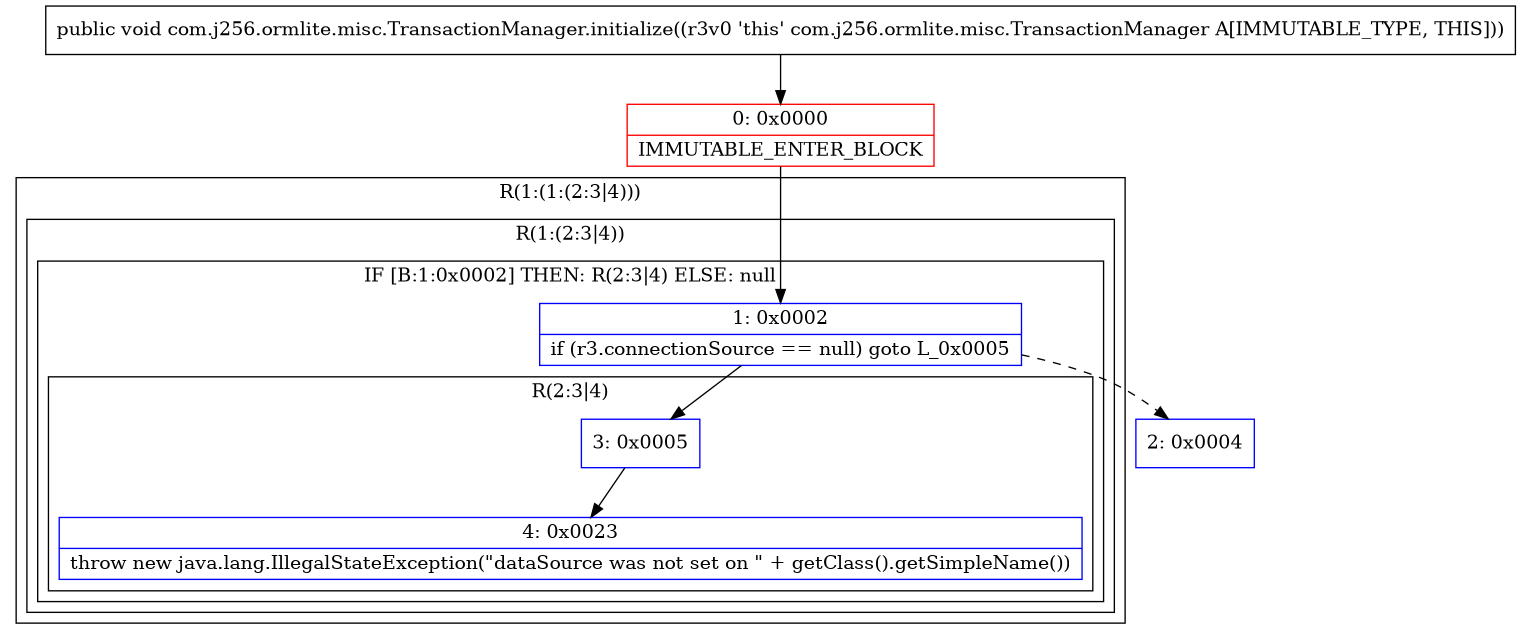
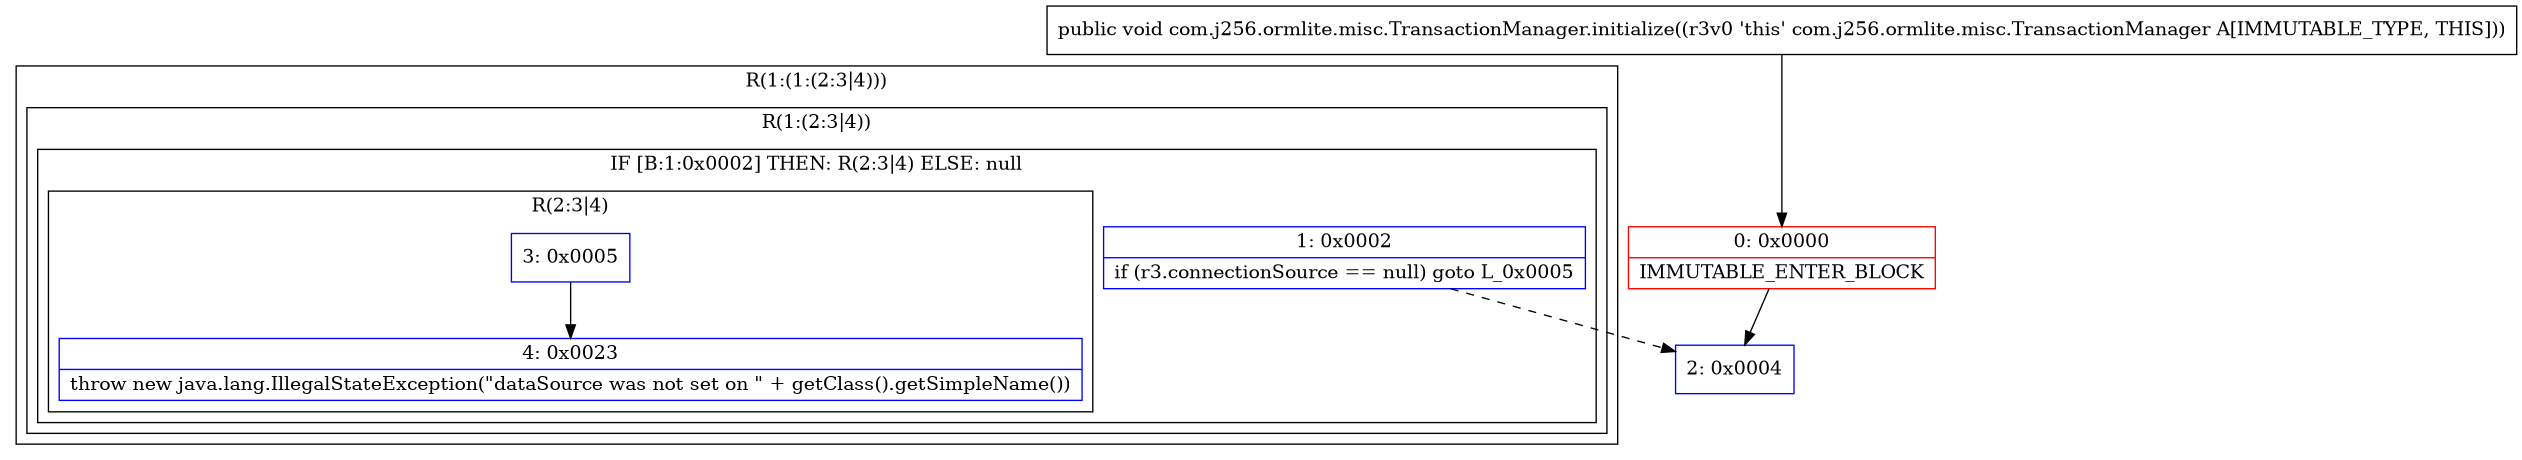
(781, 228) -> (1760, 311)
(712, 388) -> none
